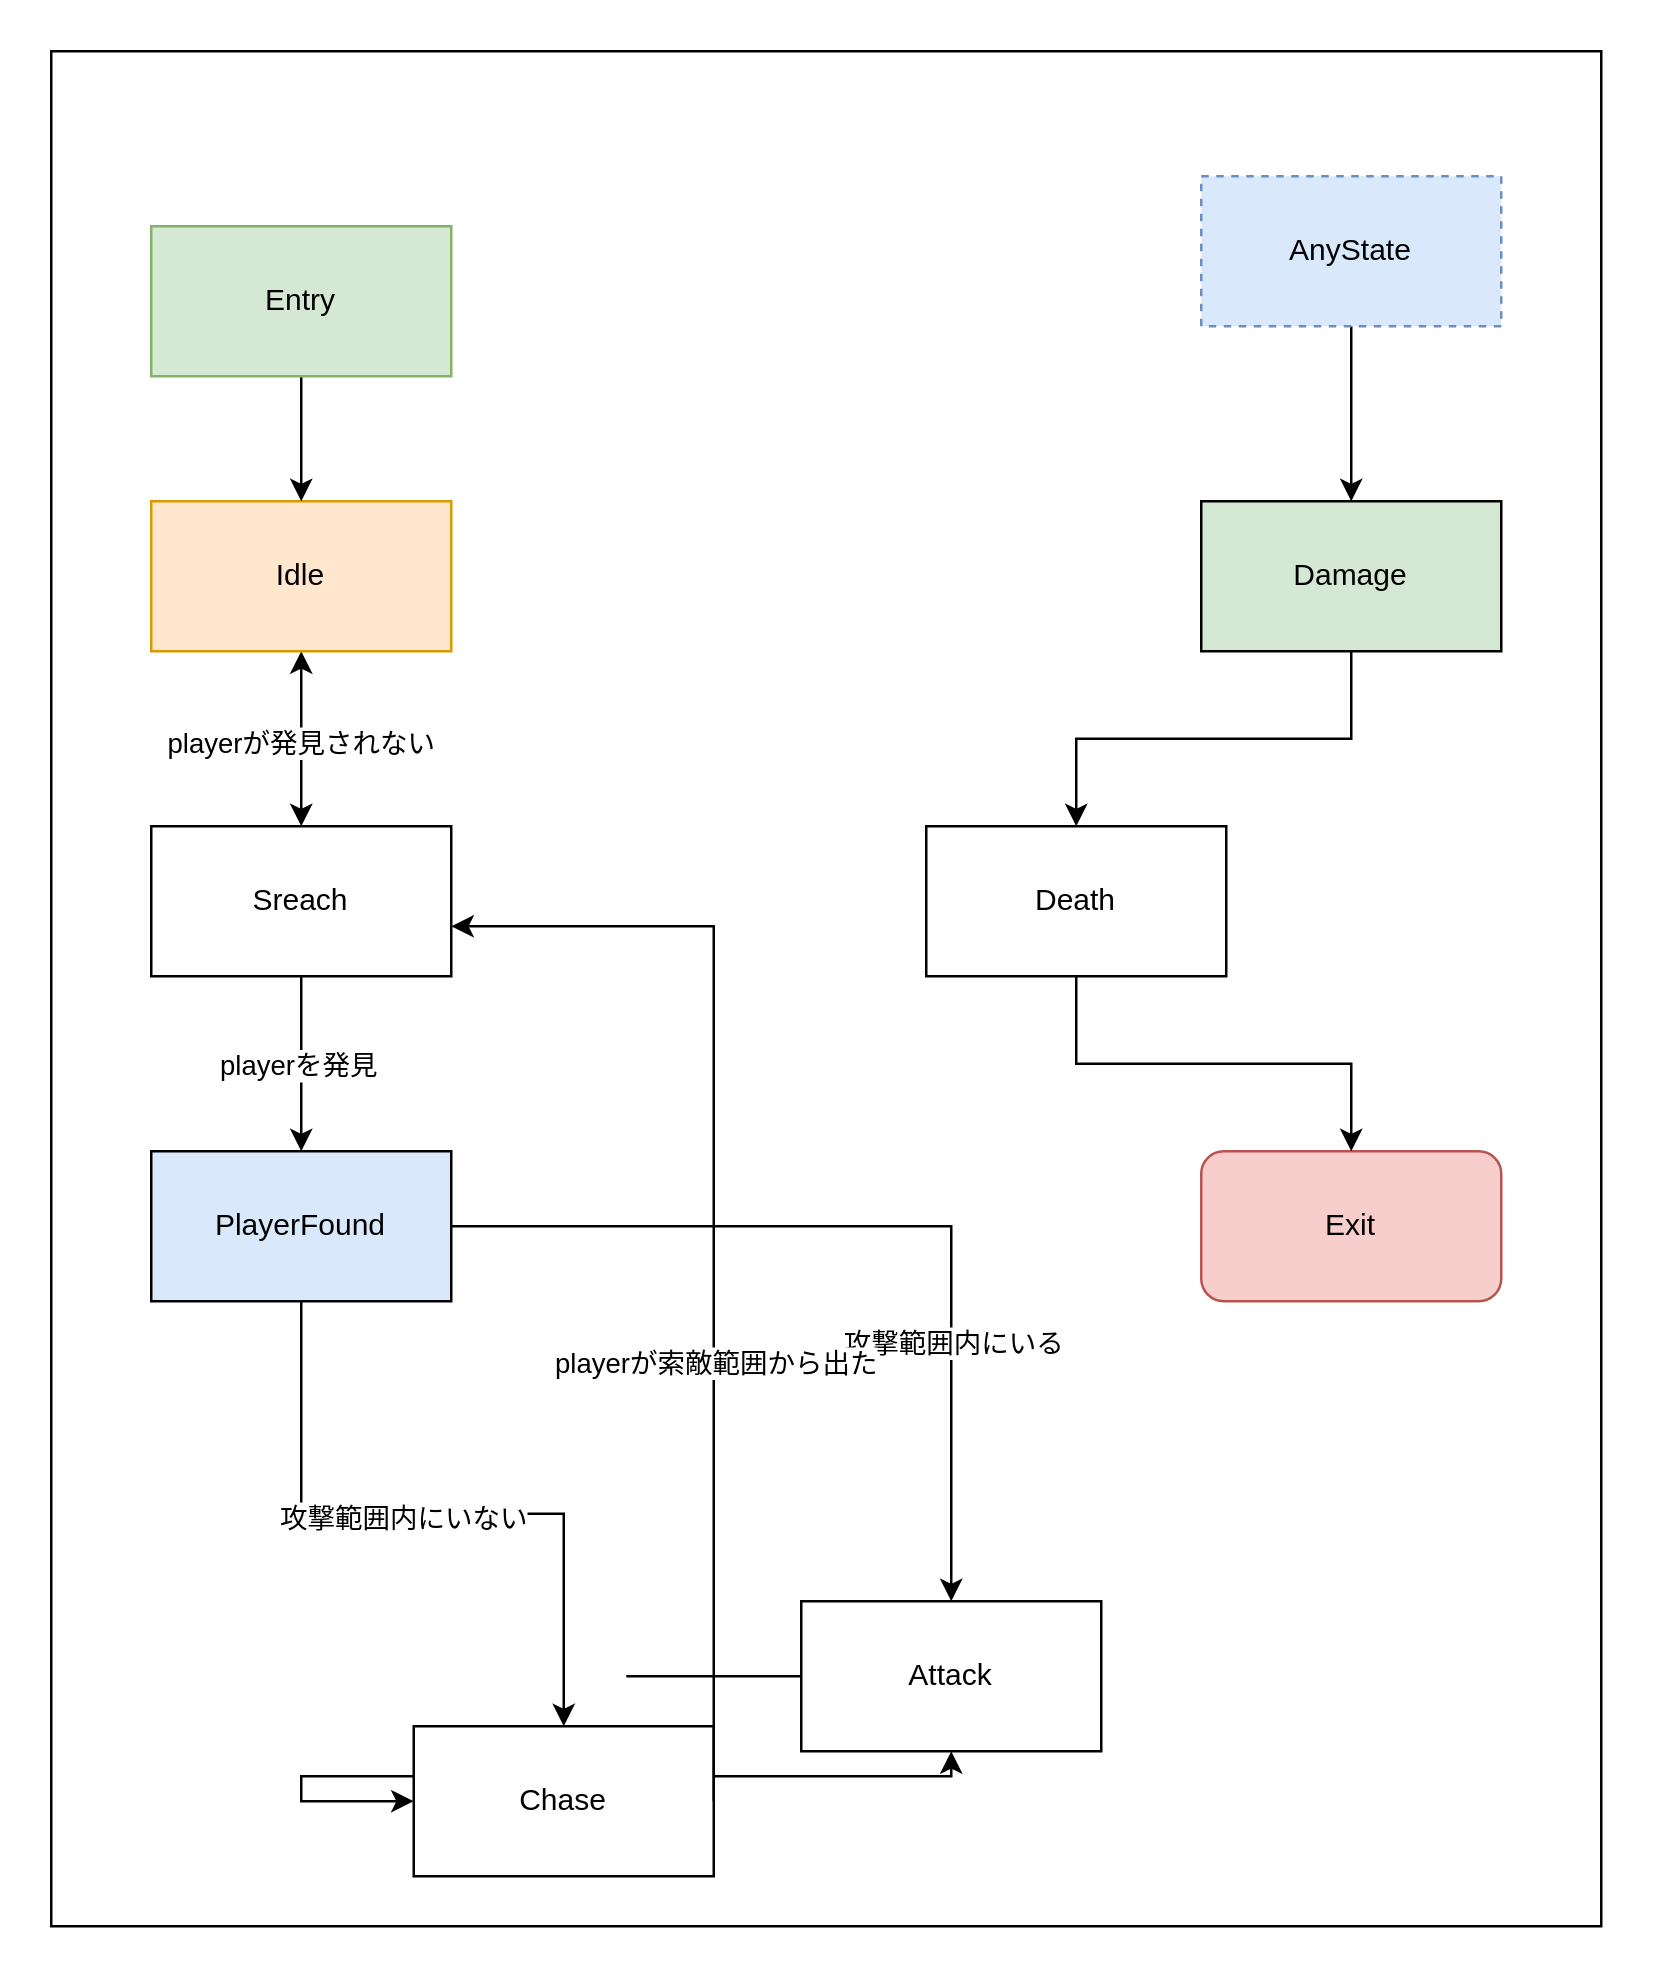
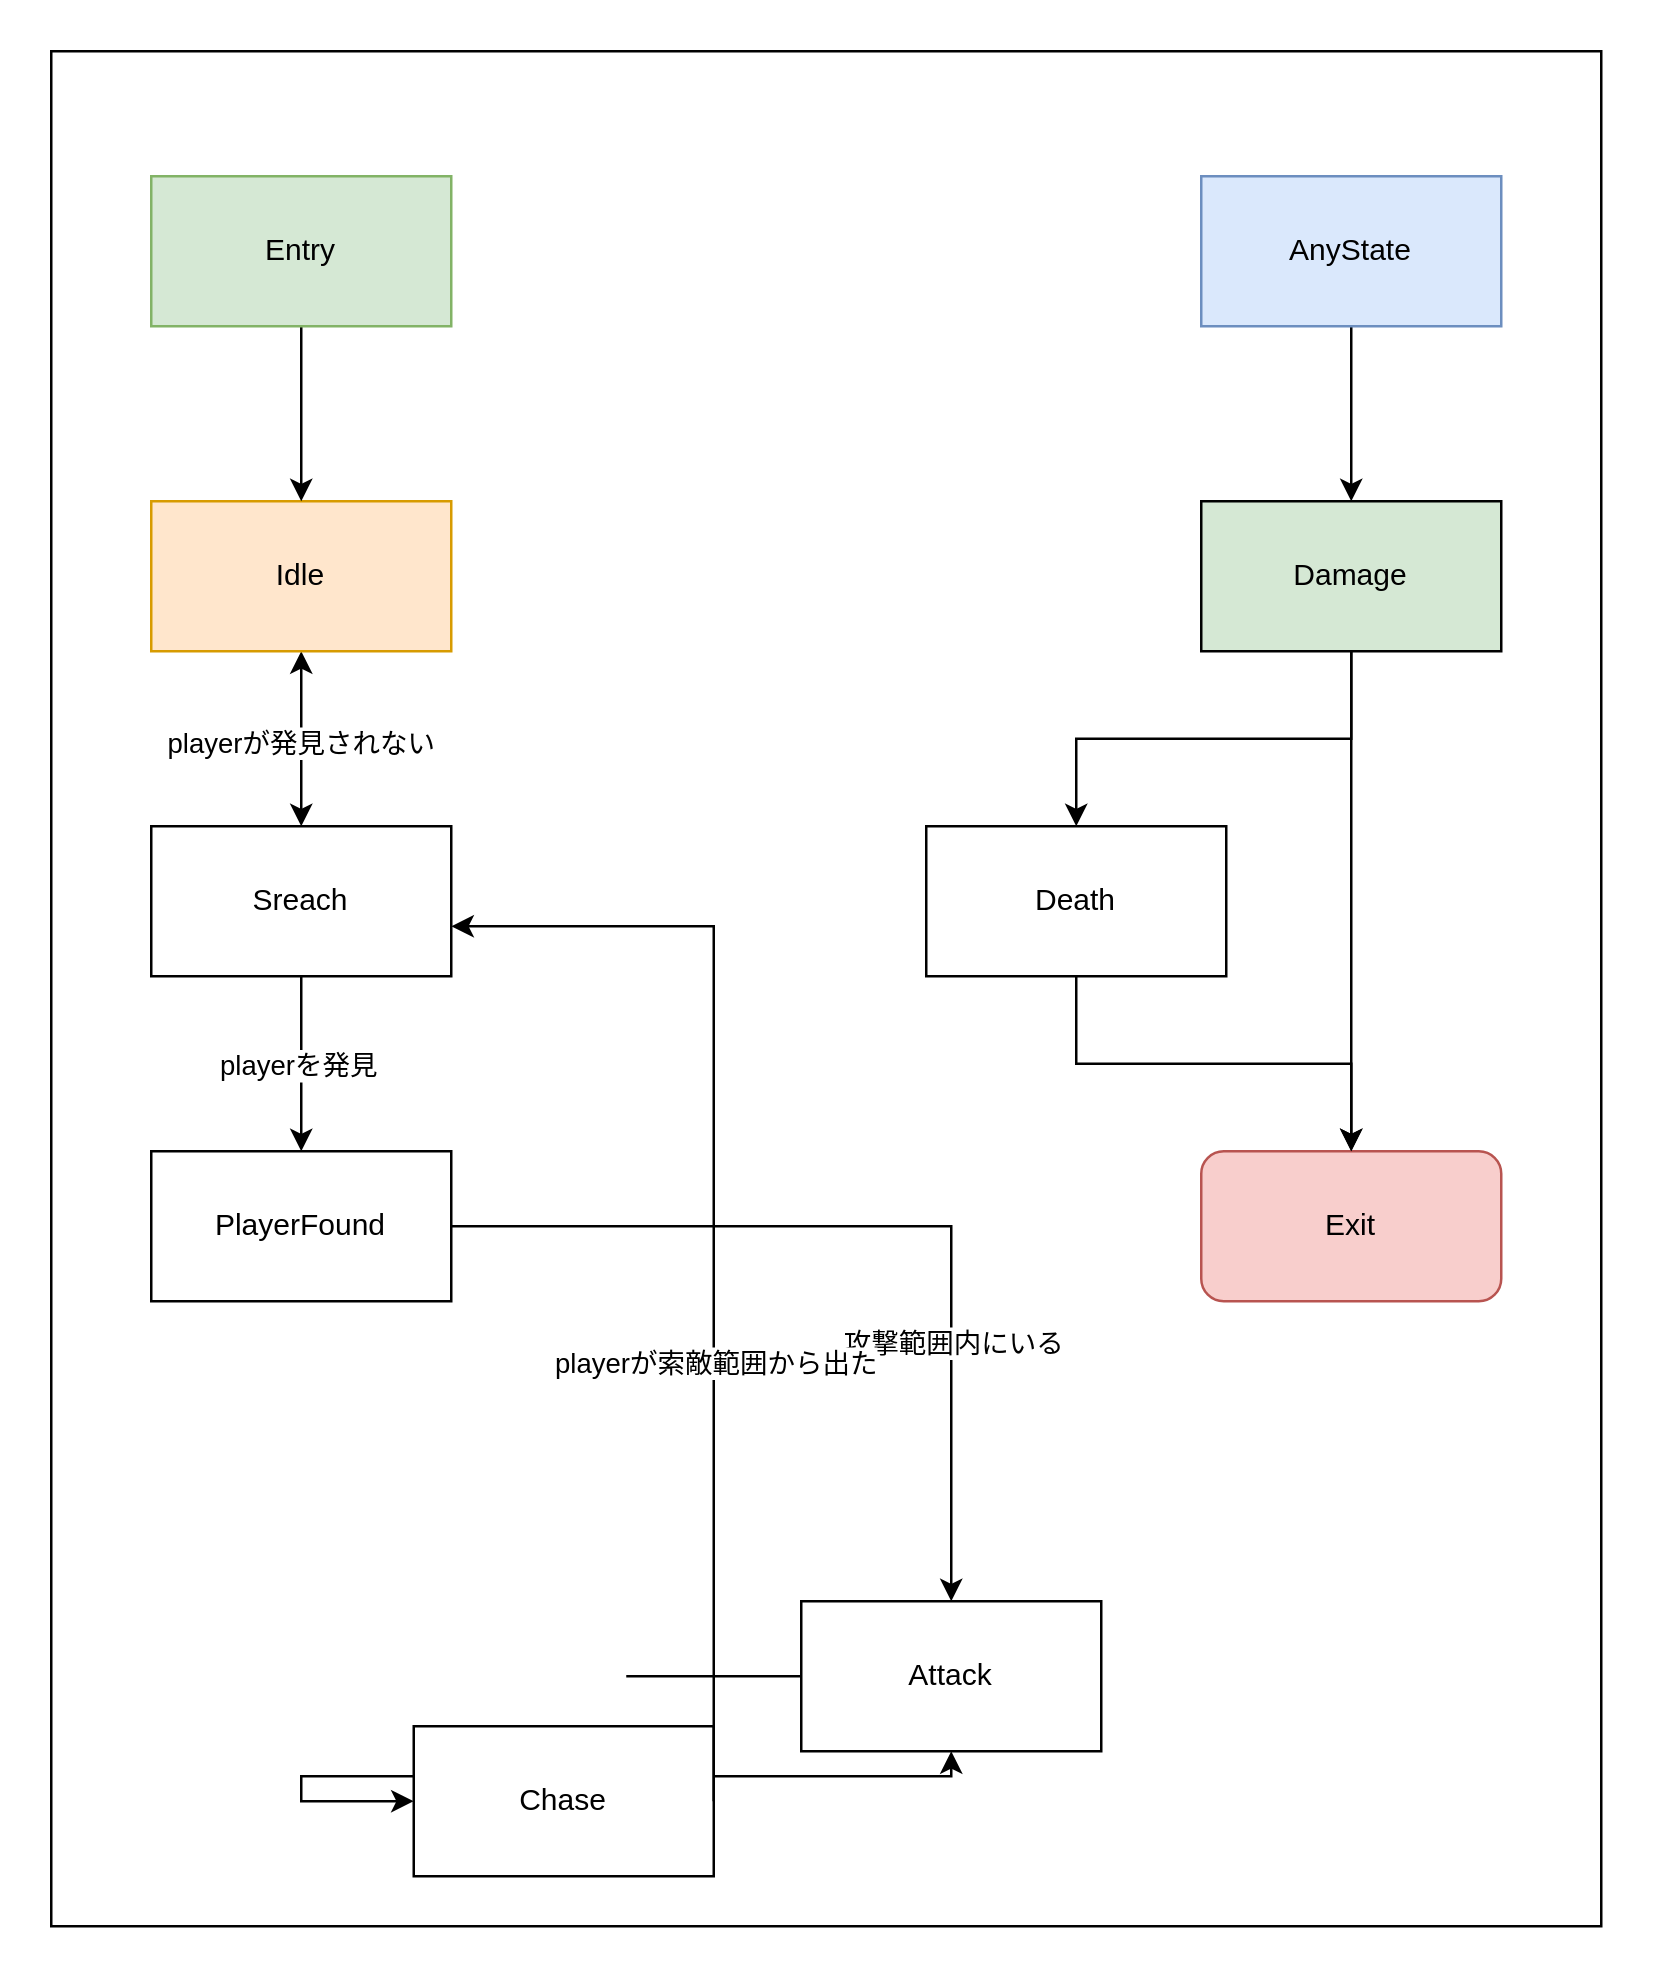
(1351, 251) -> (1351, 251)
(301, 301) -> (301, 251)
none -> (1351, 900)
(301, 1226) -> (301, 1226)
(301, 1470) -> none
